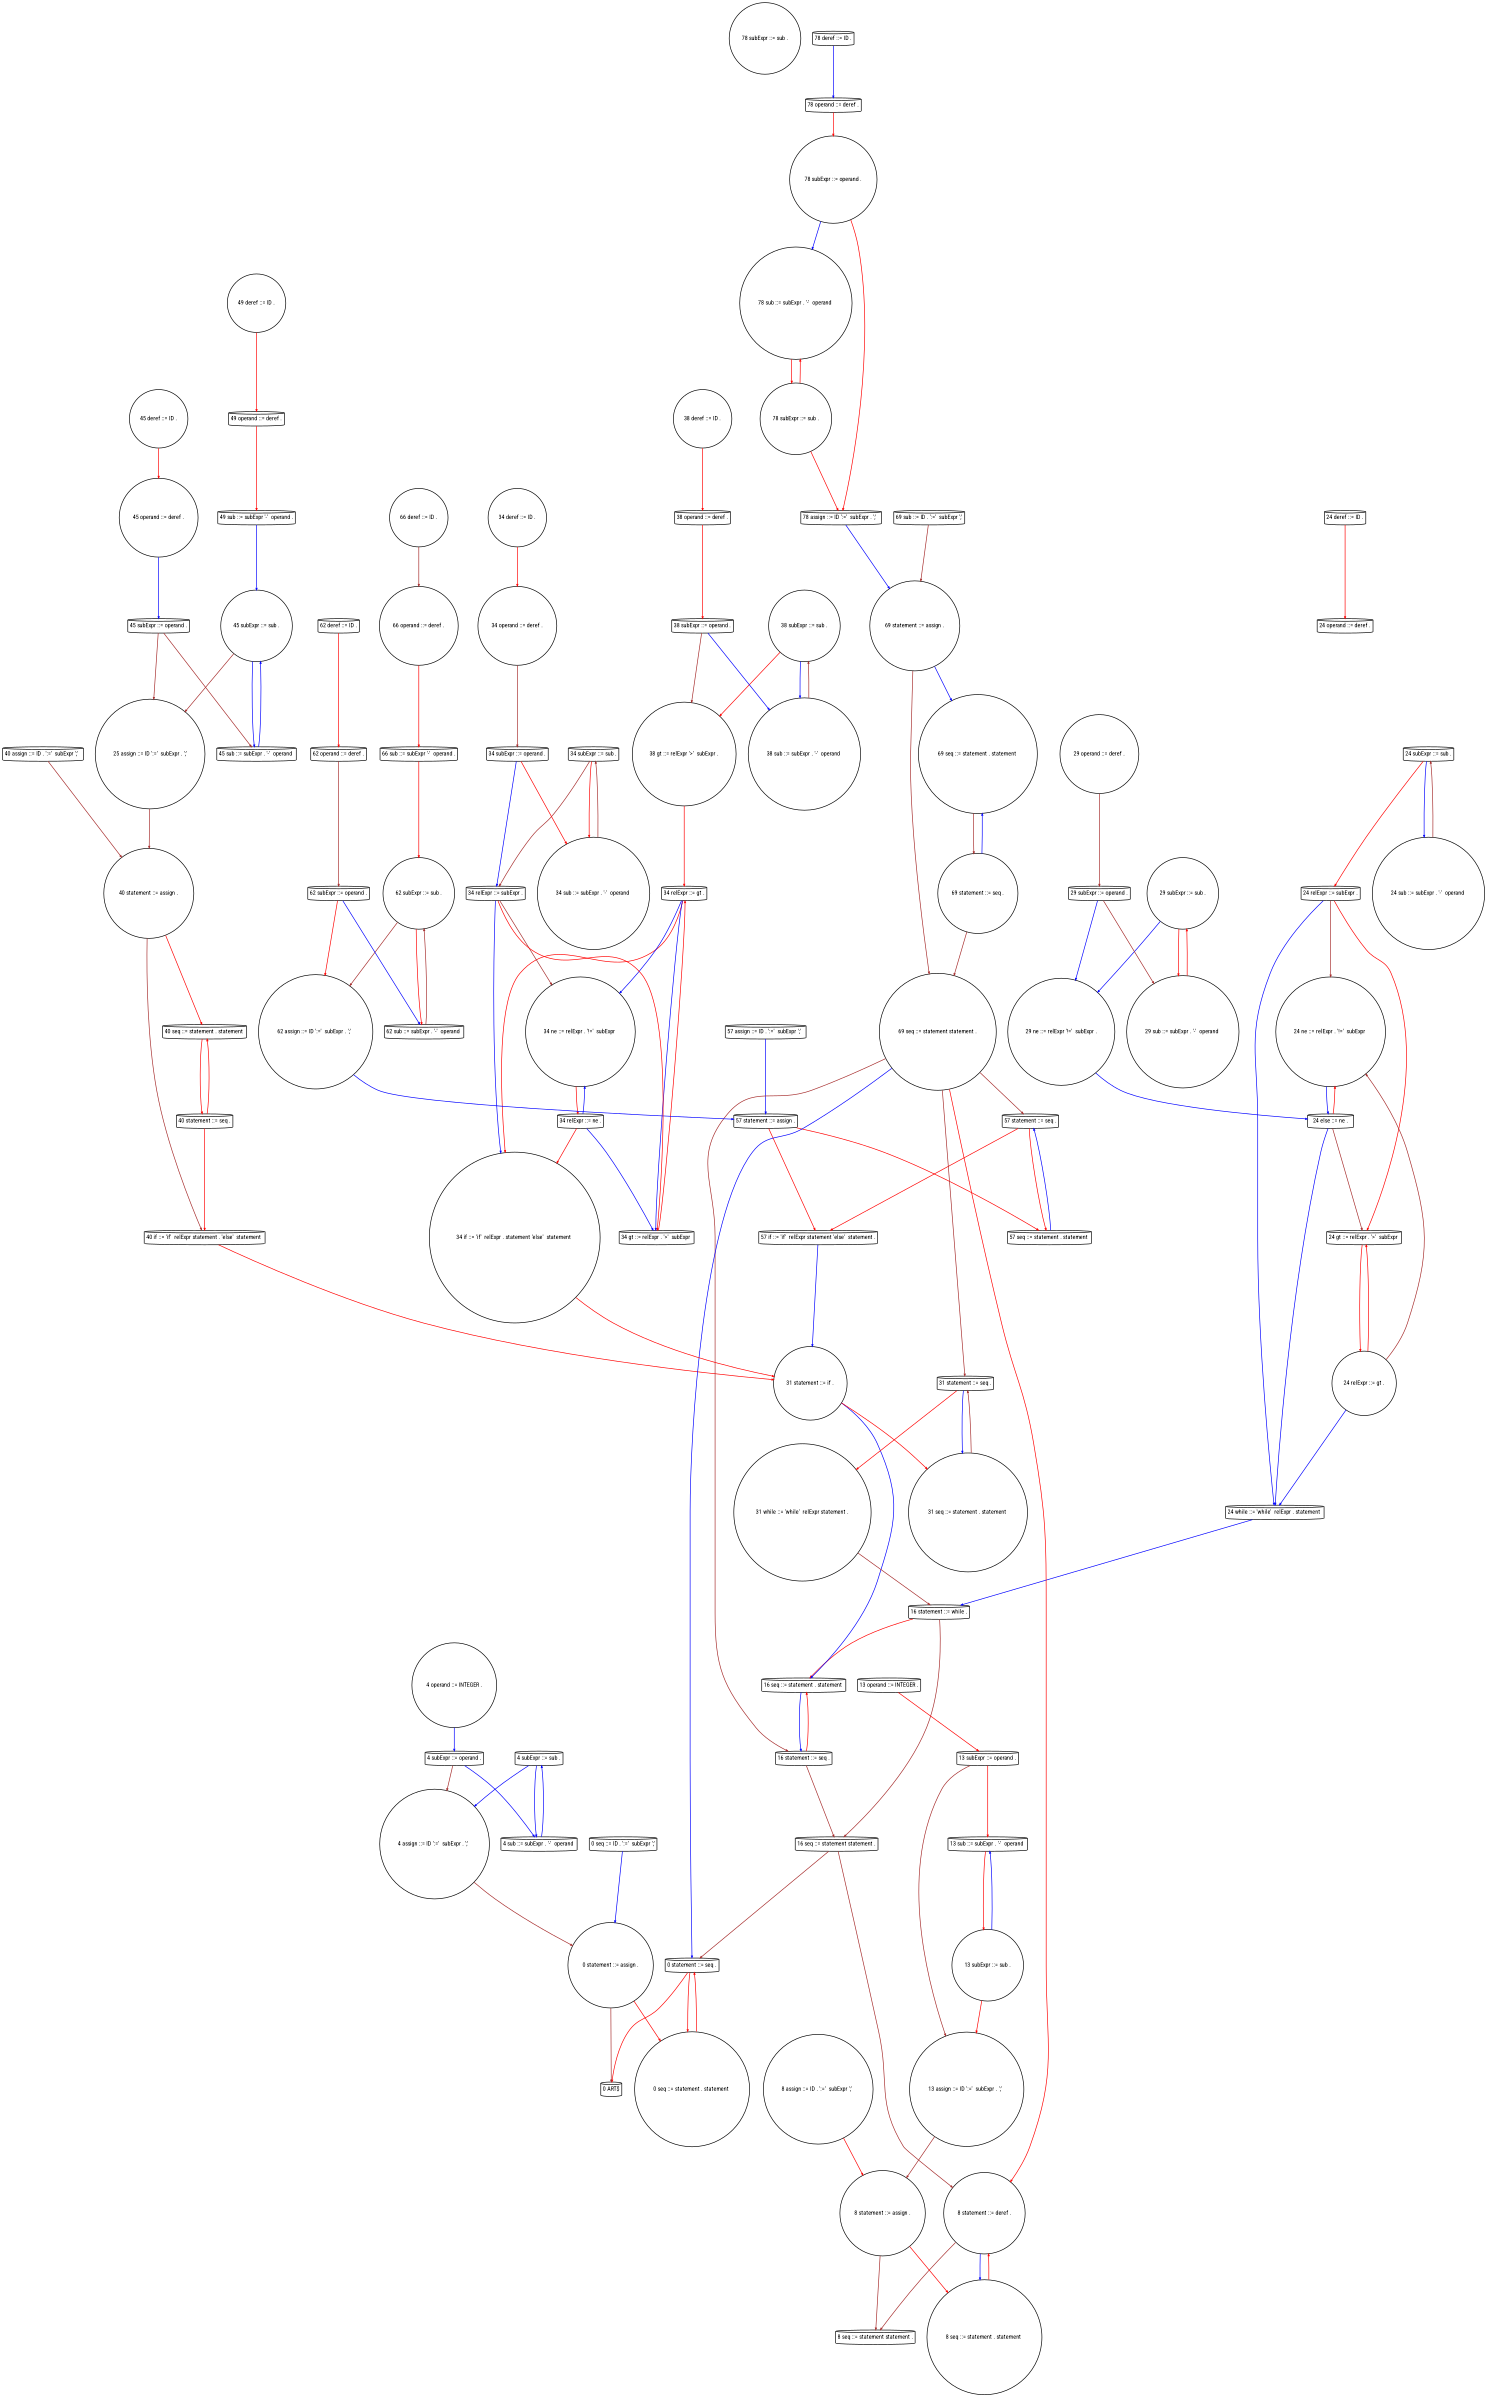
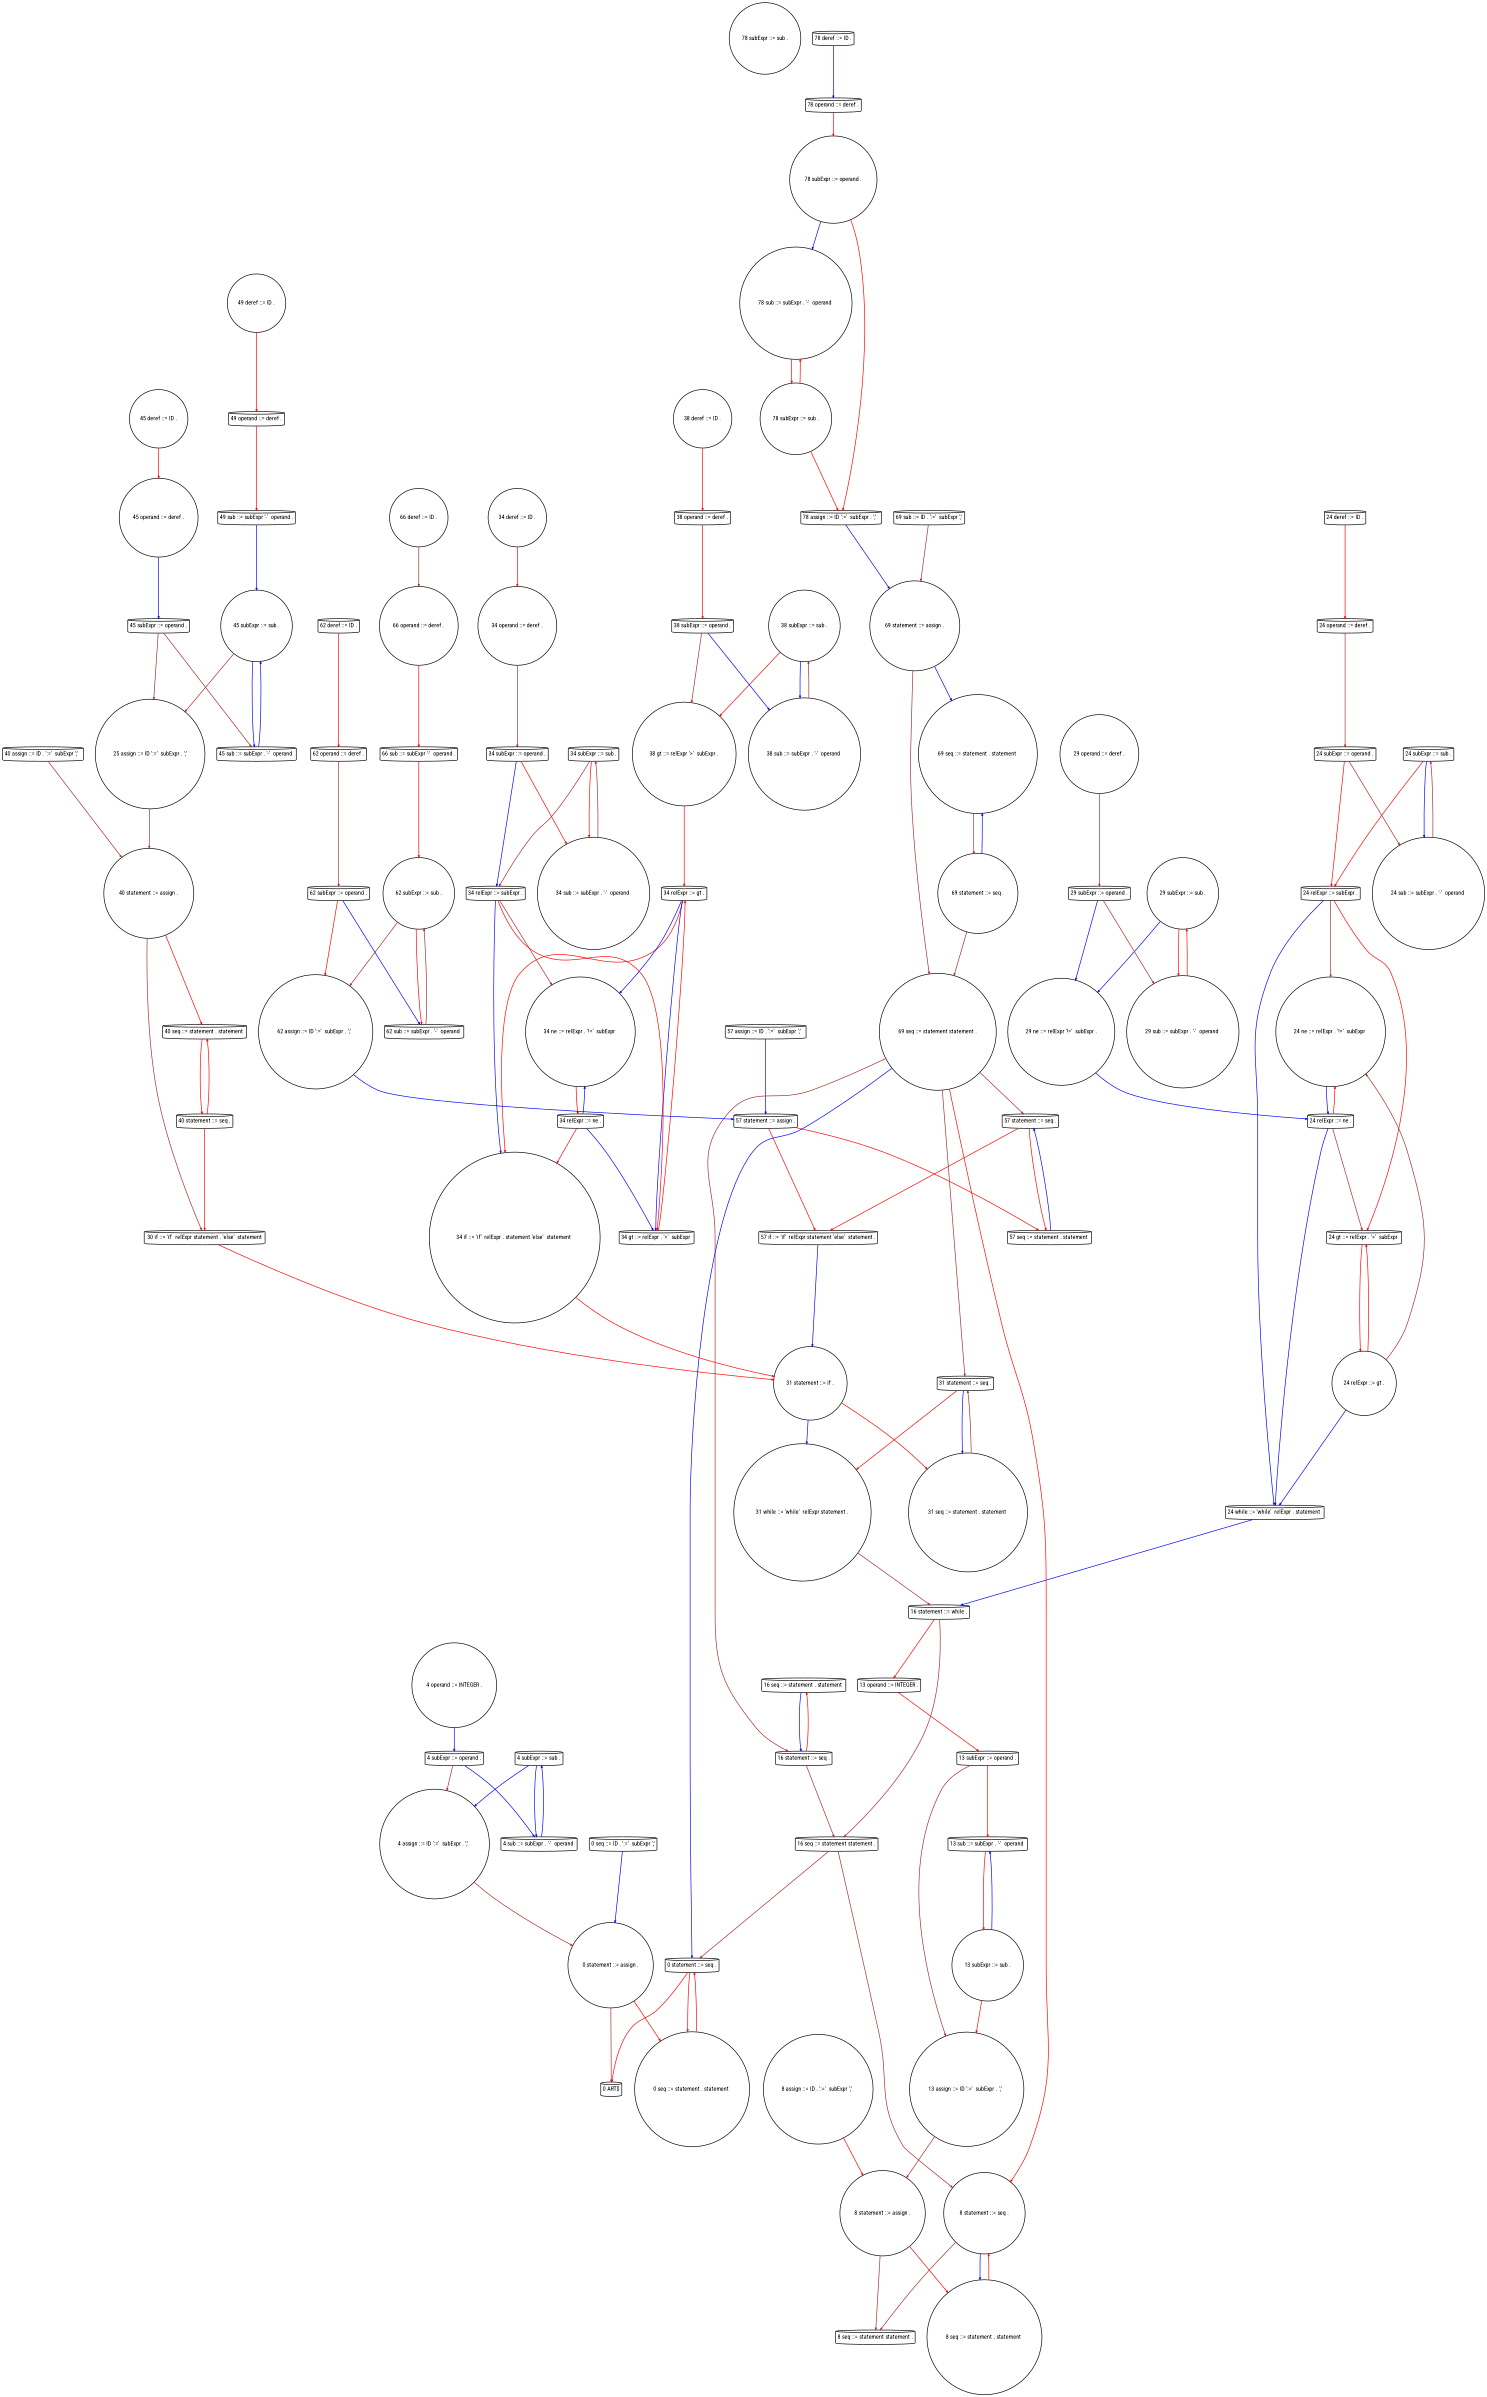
none -> (1345, 754)
(1331, 1121) -> (1331, 1121)
(205, 1238) -> (205, 1238)
(889, 1543) -> (807, 1431)
(858, 1640) -> (915, 1648)
(984, 2213) -> (984, 2213)
